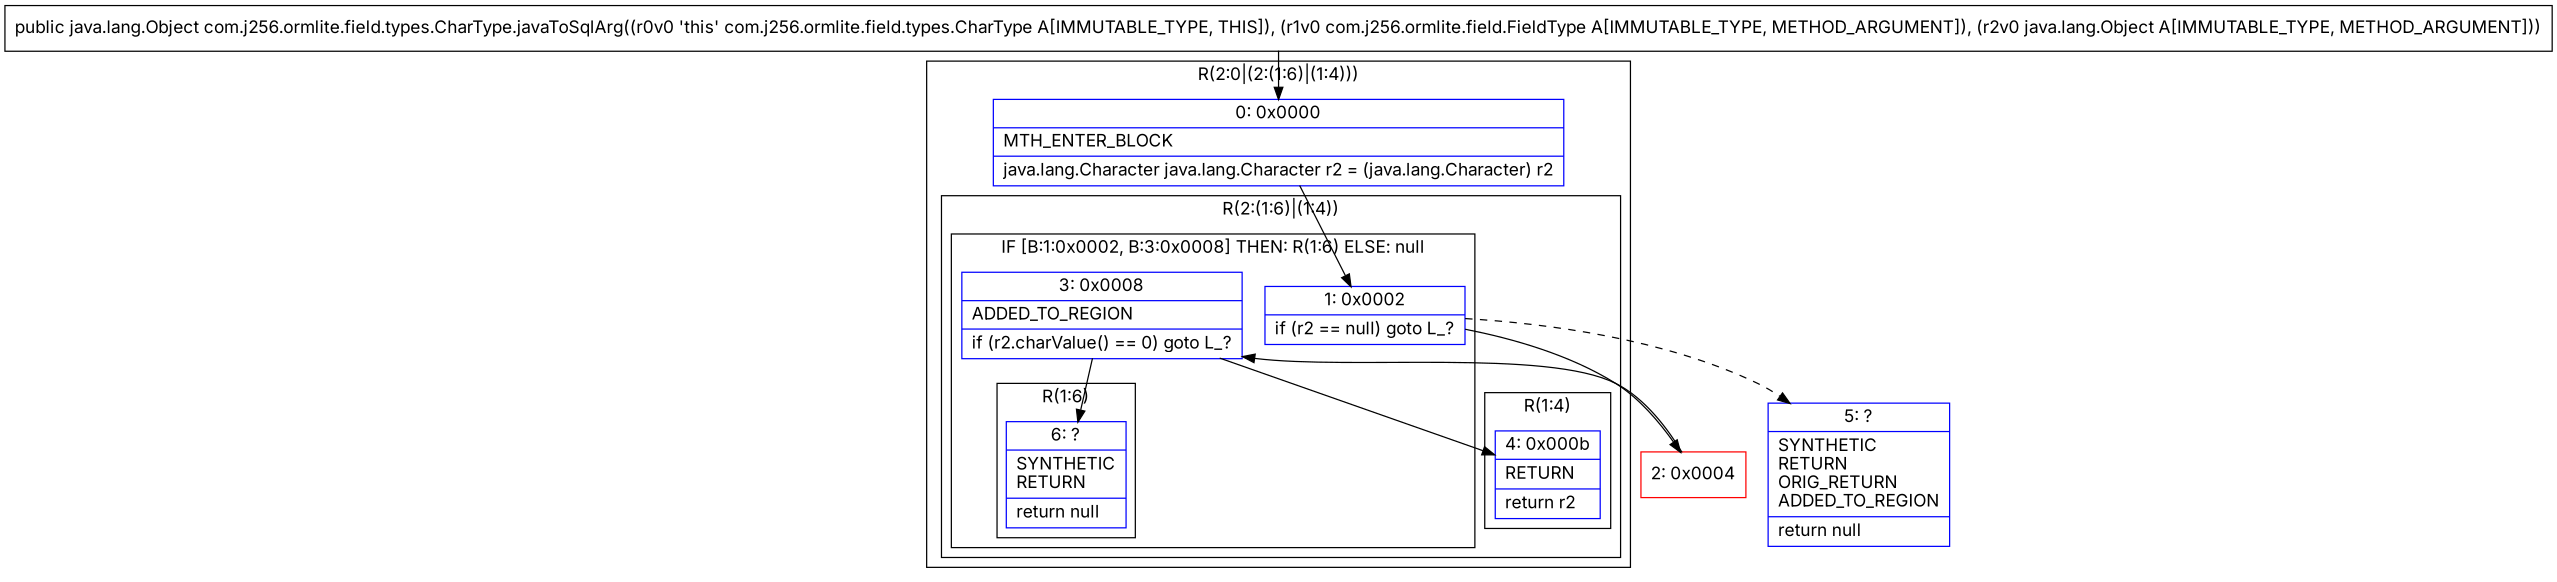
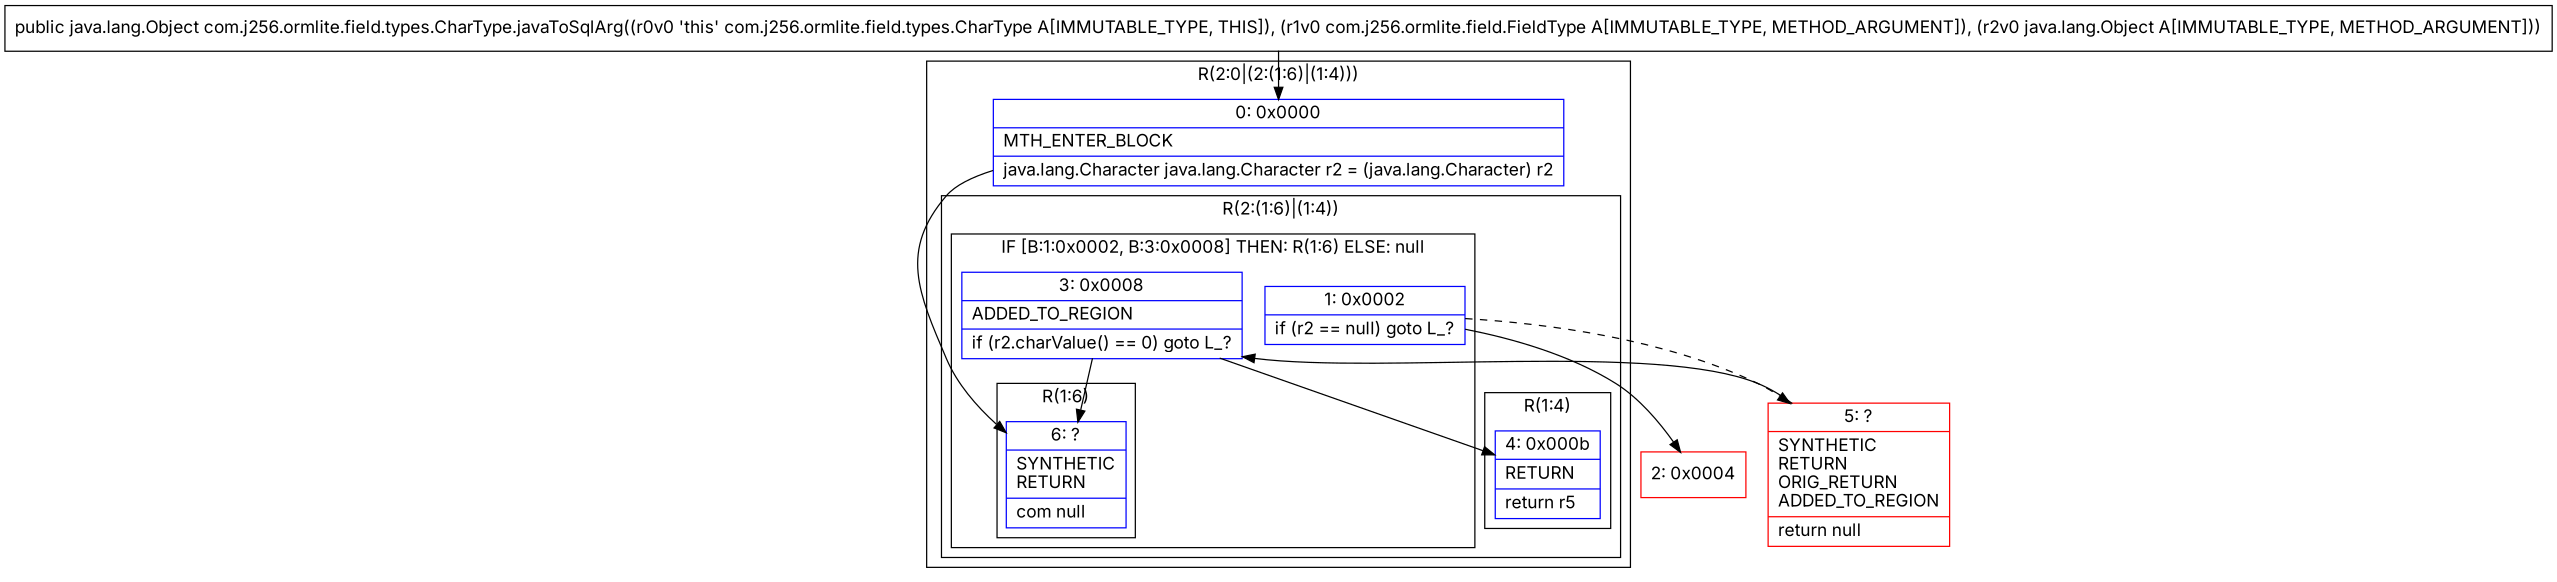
(1320, 226) -> (918, 275)
(1485, 363) -> (1527, 361)
(1859, 475) -> (1859, 475)
(1541, 503) -> (1541, 503)
(1058, 512) -> (1051, 512)
